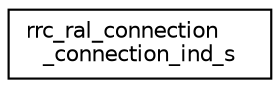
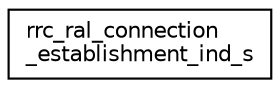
(140, 44) -> (140, 44)
